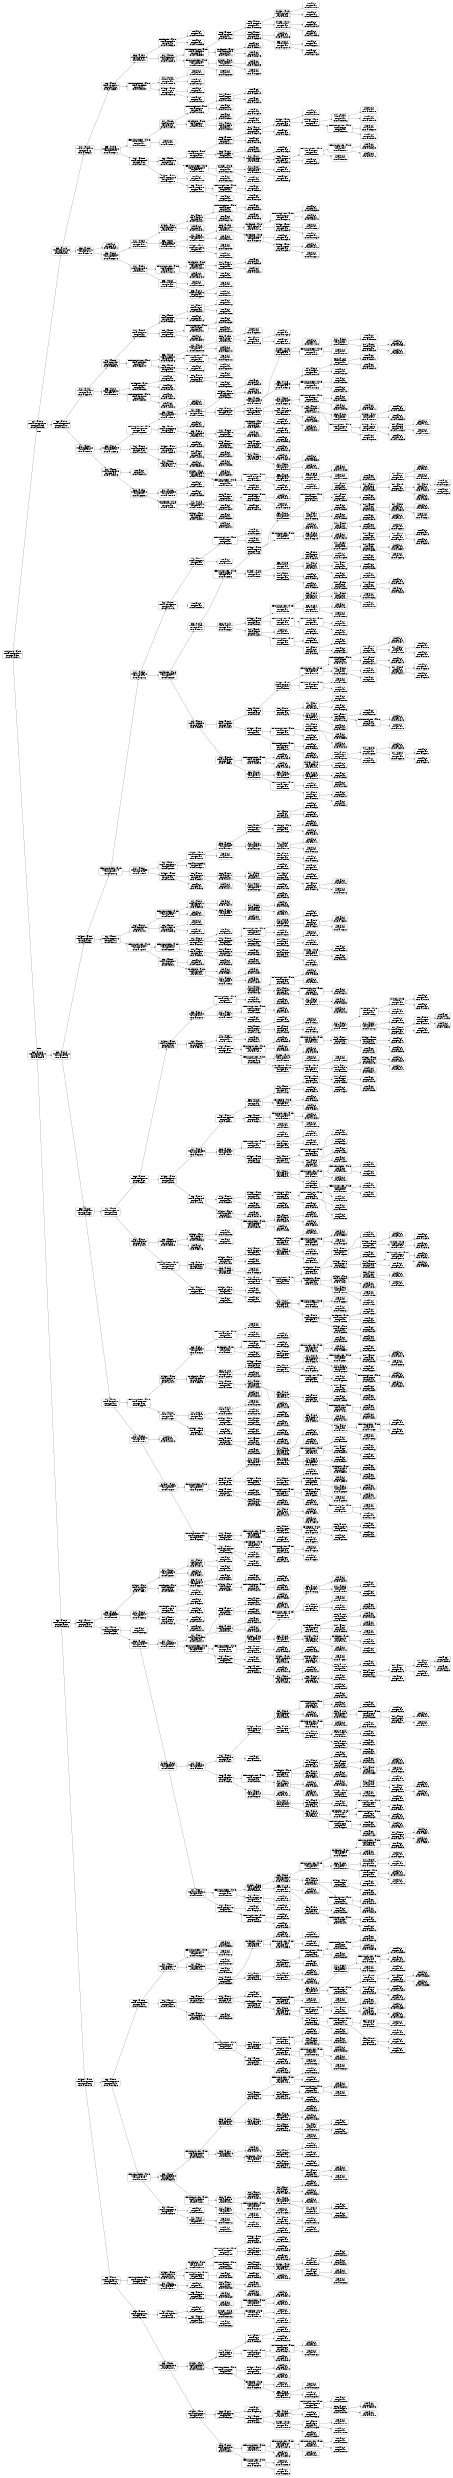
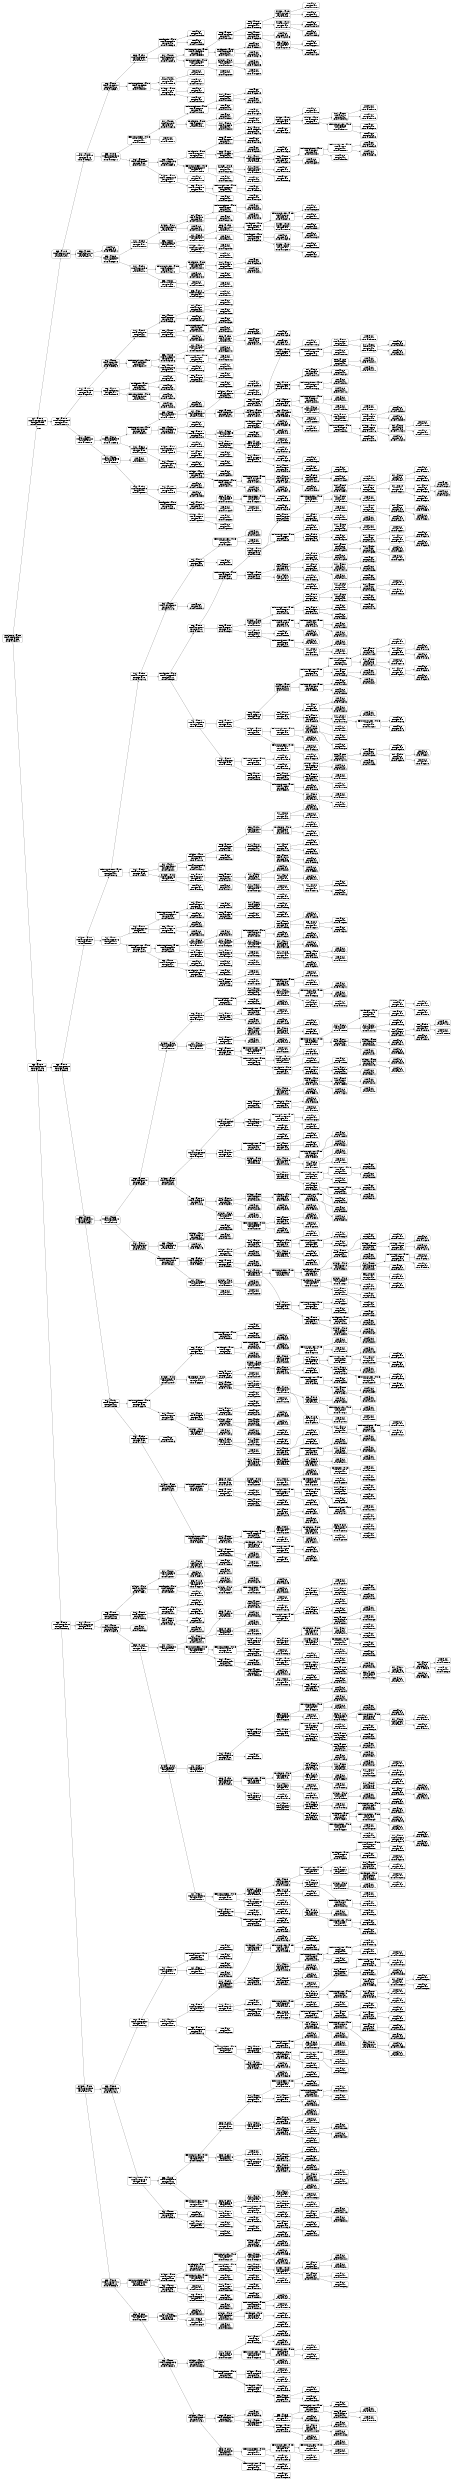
none -> (340, 994)
(340, 1001) -> none
(268, 2317) -> (266, 2331)
